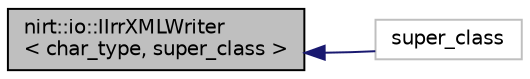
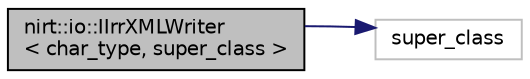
(350, 52) -> (330, 26)
